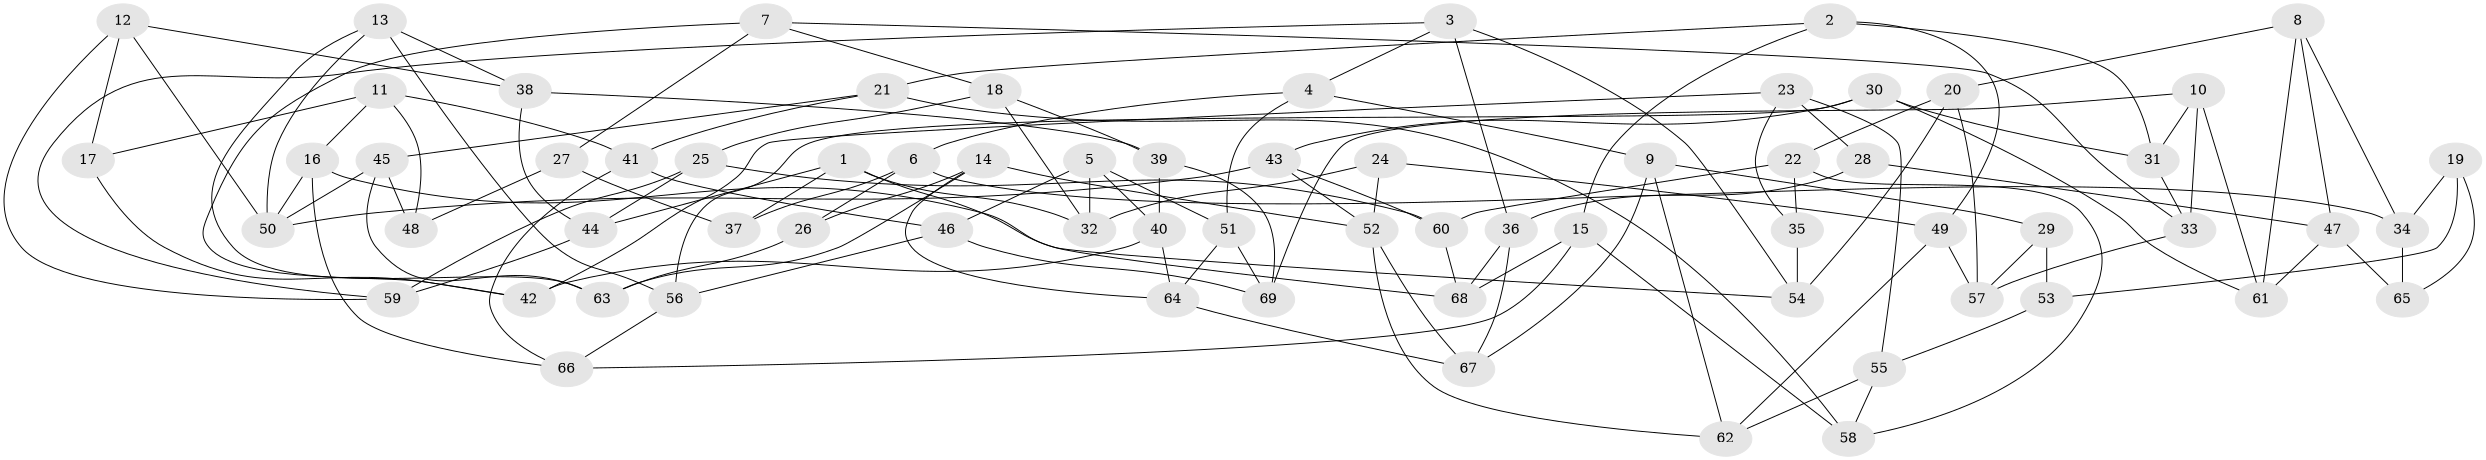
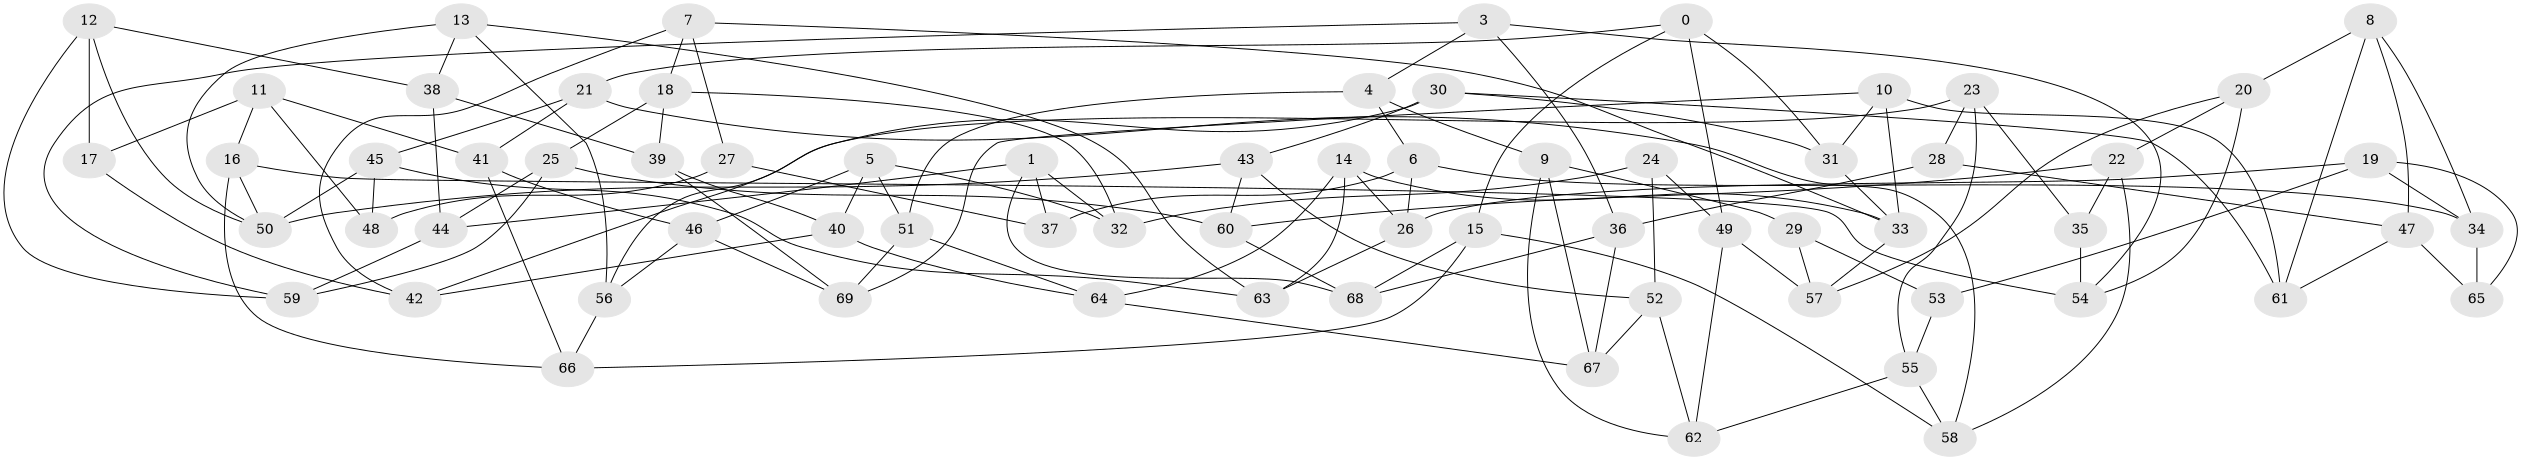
(1830, 21) -> (1686, 21)
none -> (2115, 179)
(1134, 192) -> (1622, 197)
